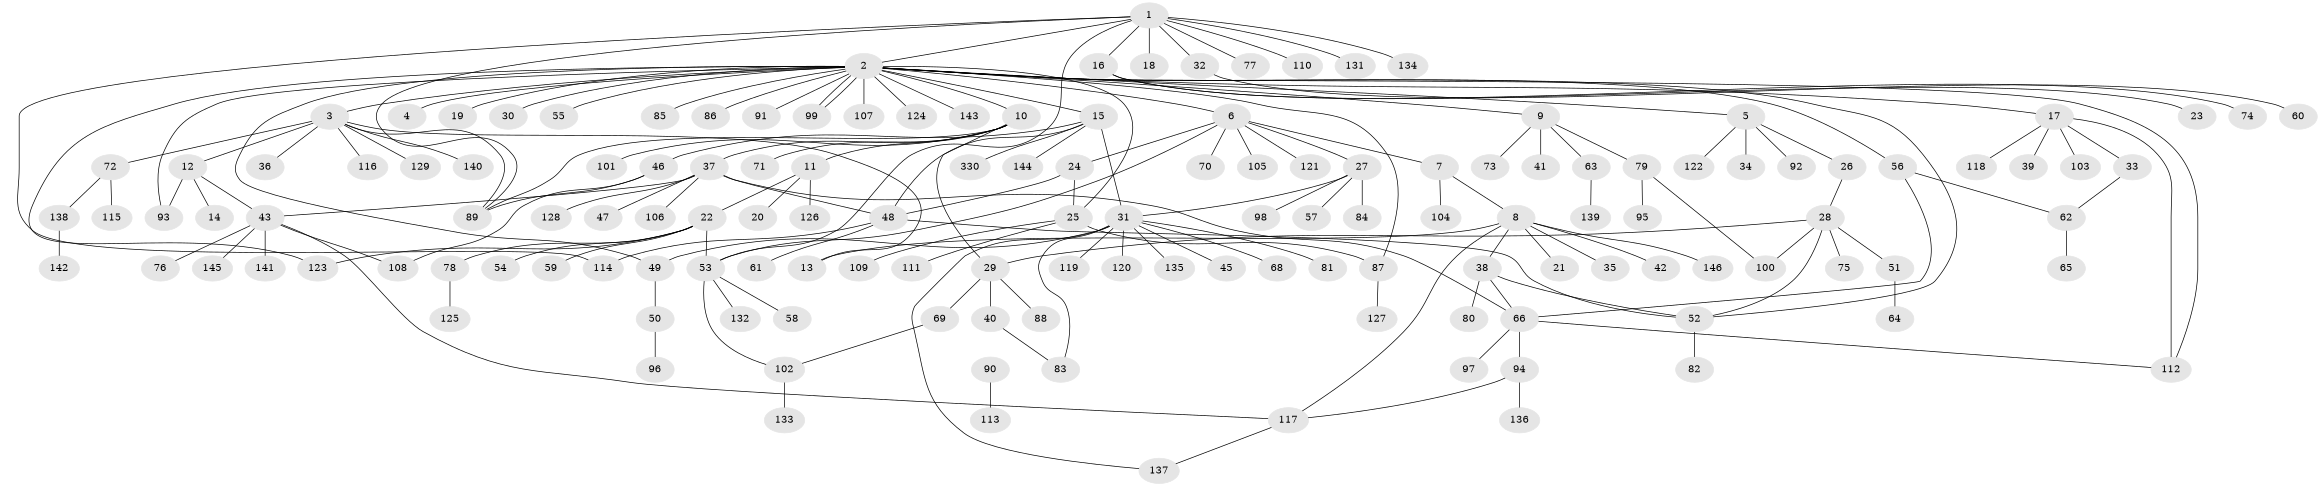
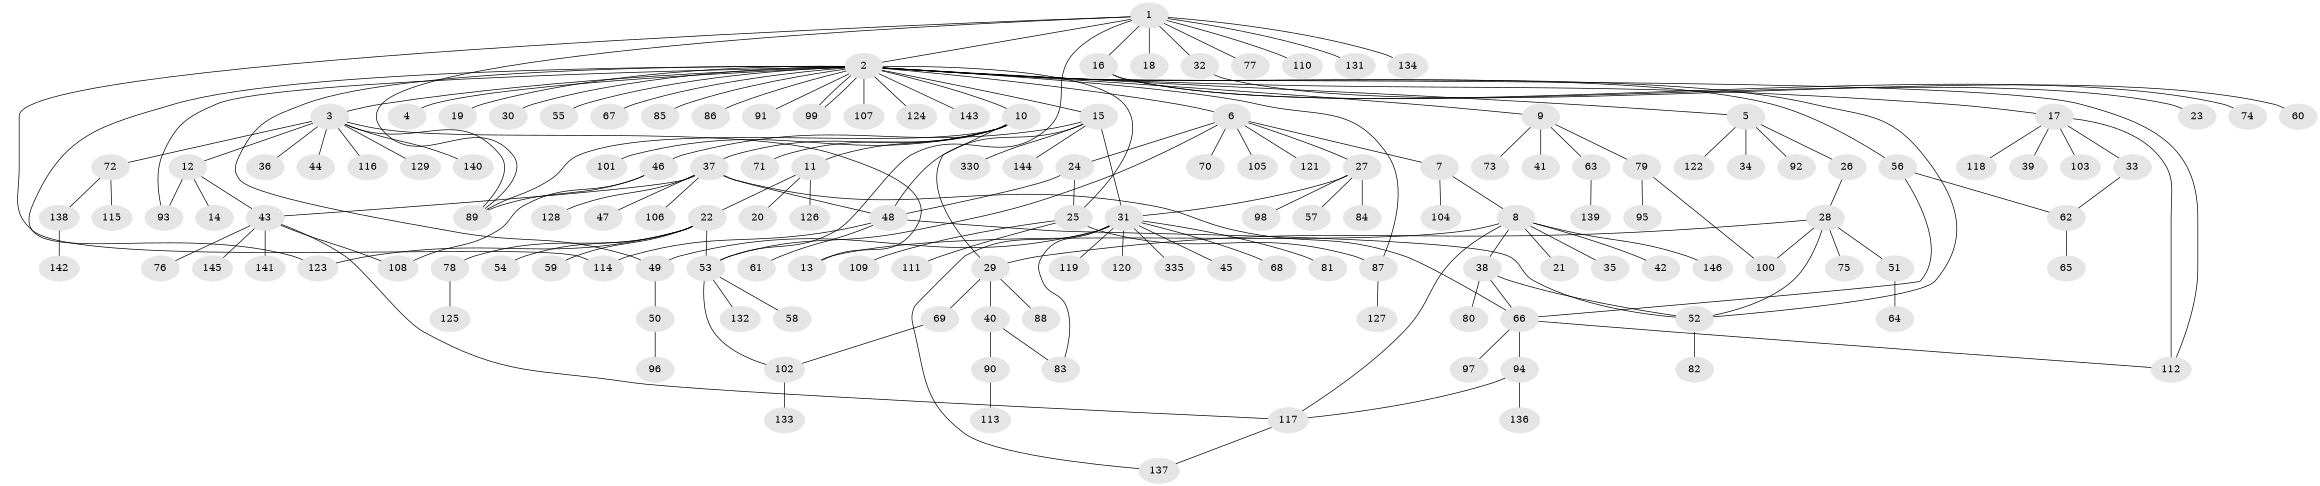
none -> (610, 117)
none -> (316, 167)
(1175, 268) -> (1175, 268)
none -> (990, 344)
